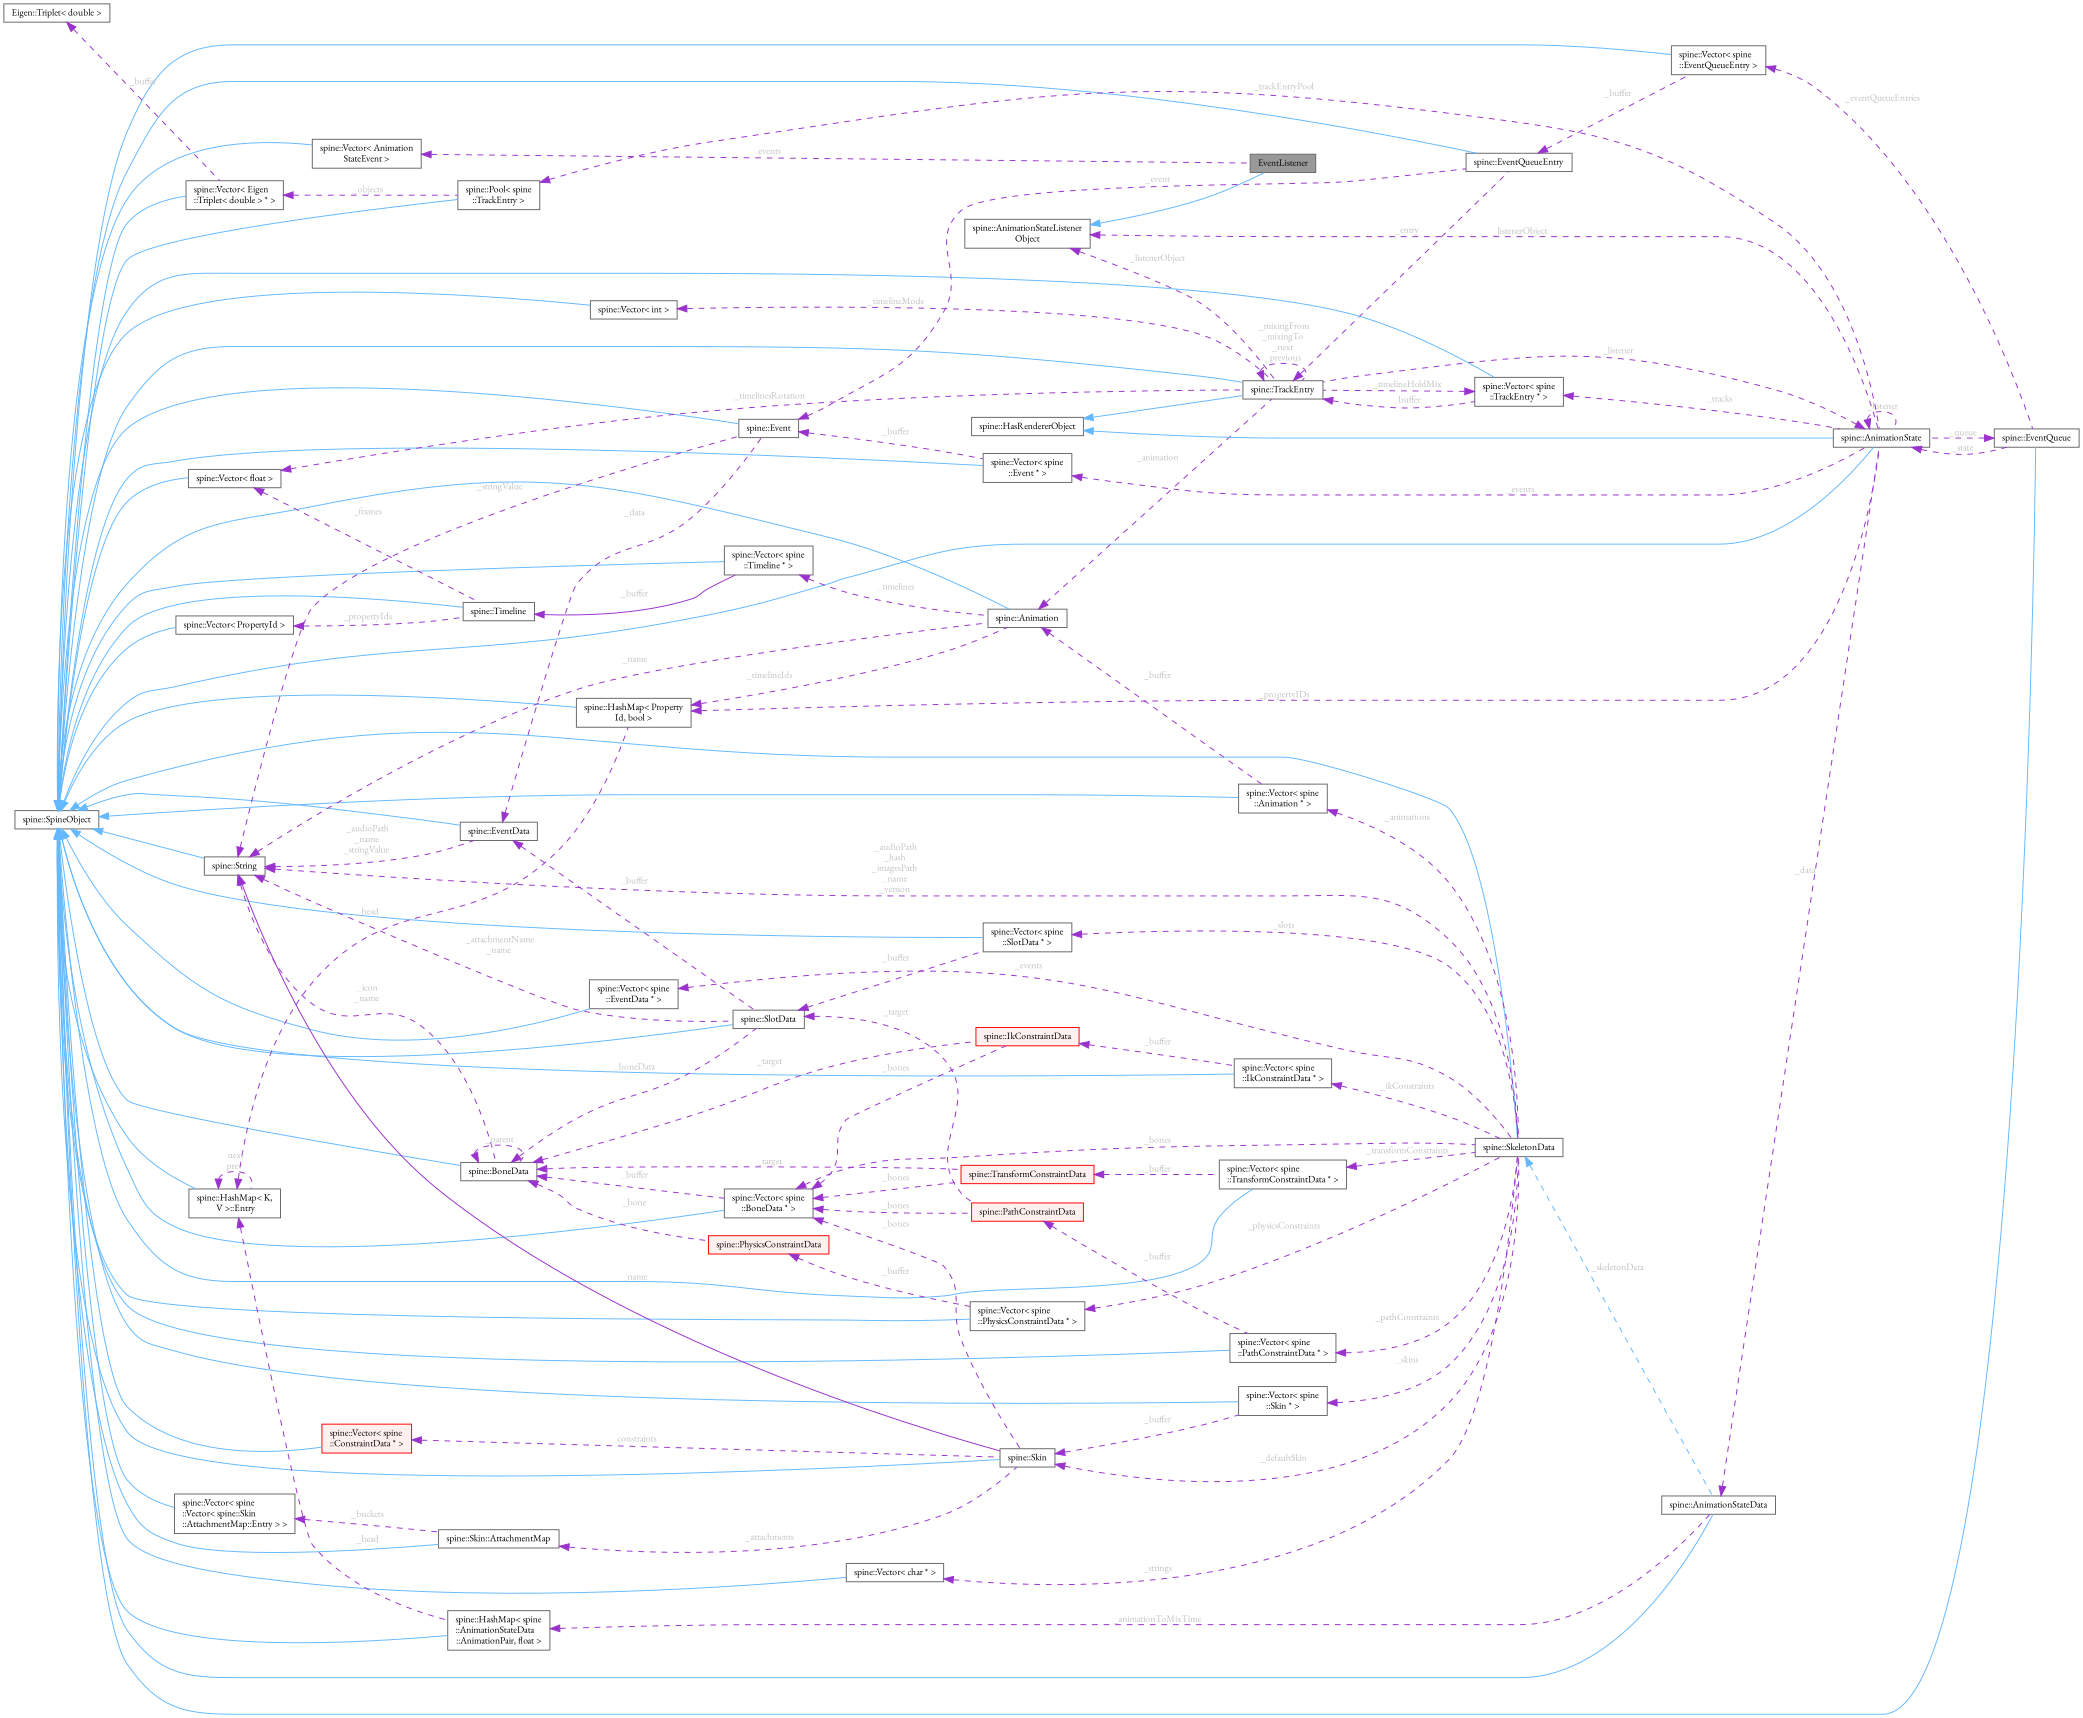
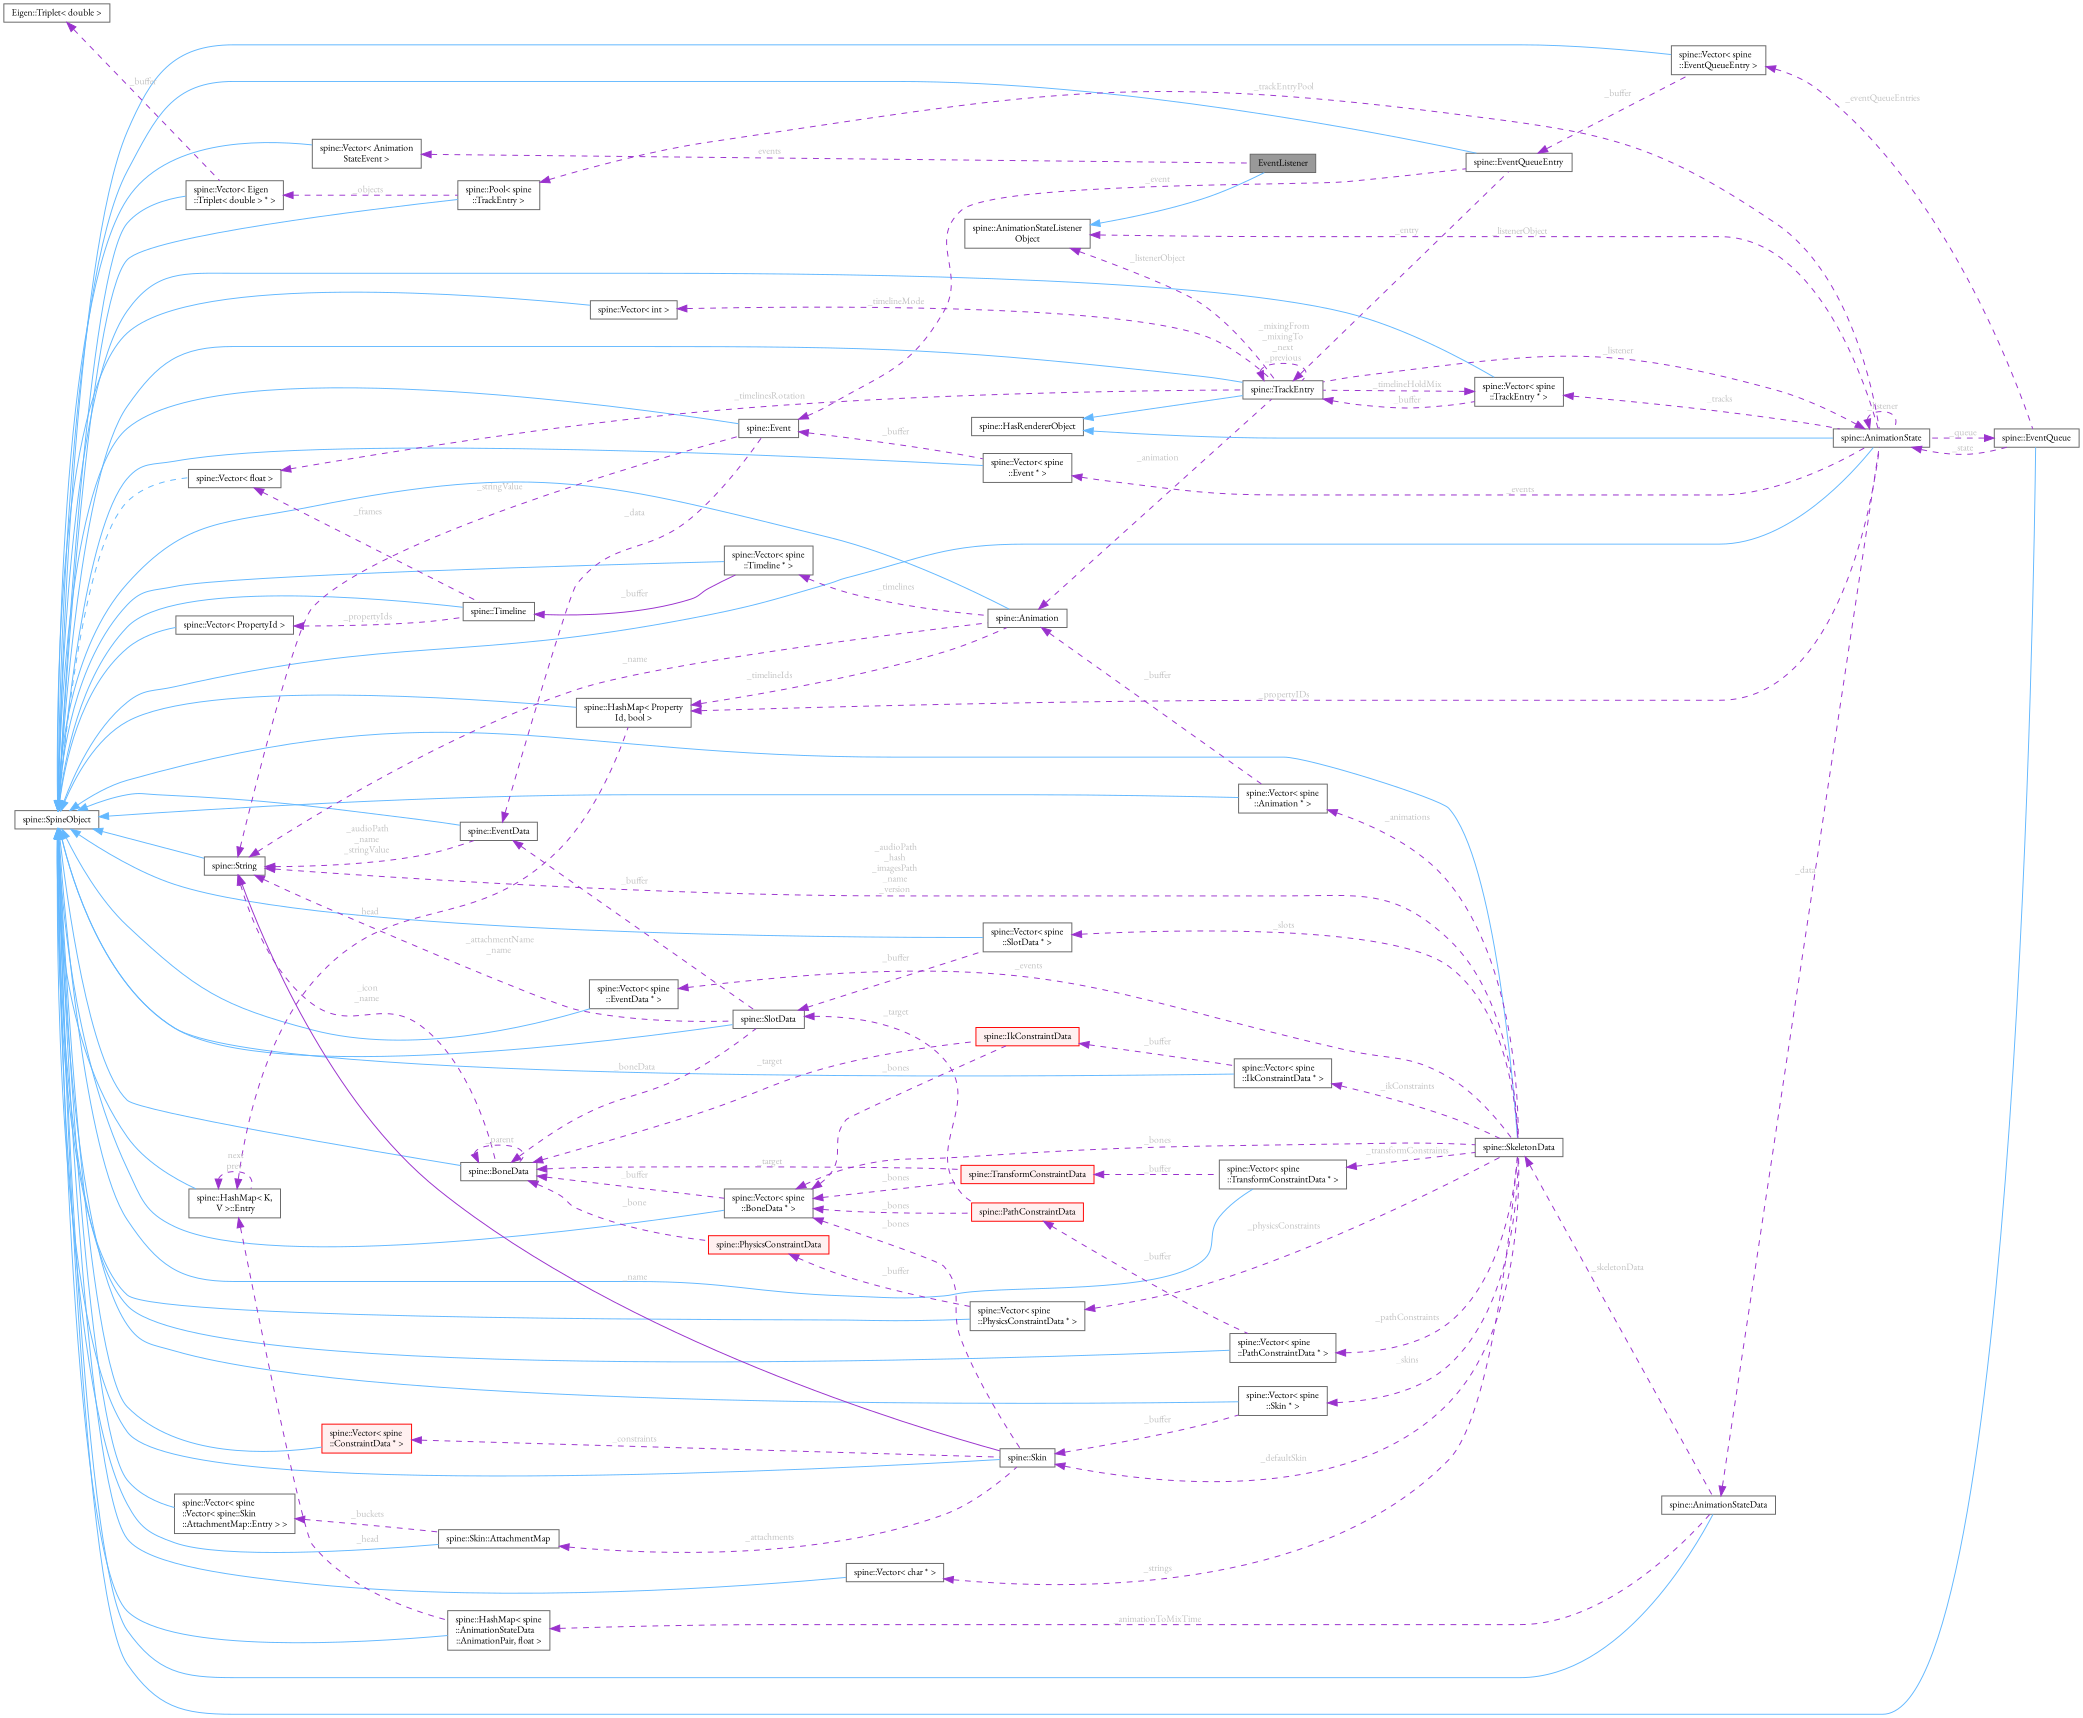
(105, 542) -> (105, 542)
(1621, 1330) -> (1621, 1330)
